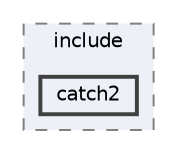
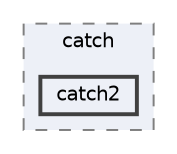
(89, 42) -> (89, 42)
